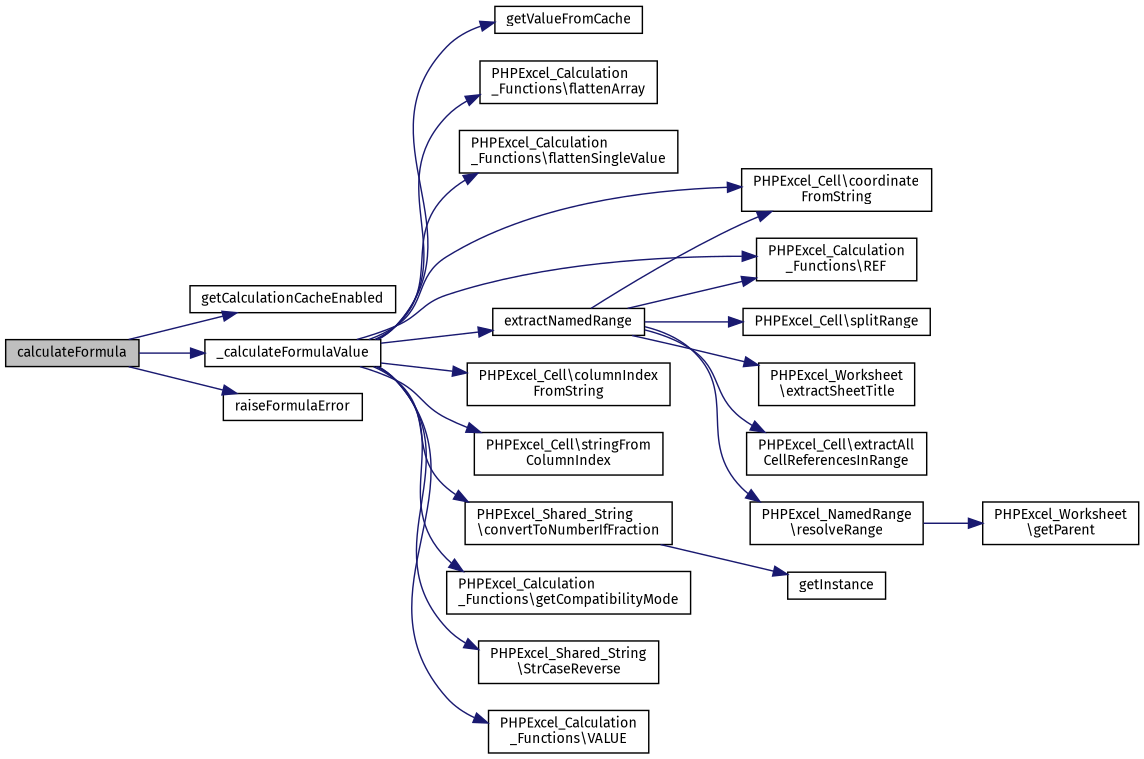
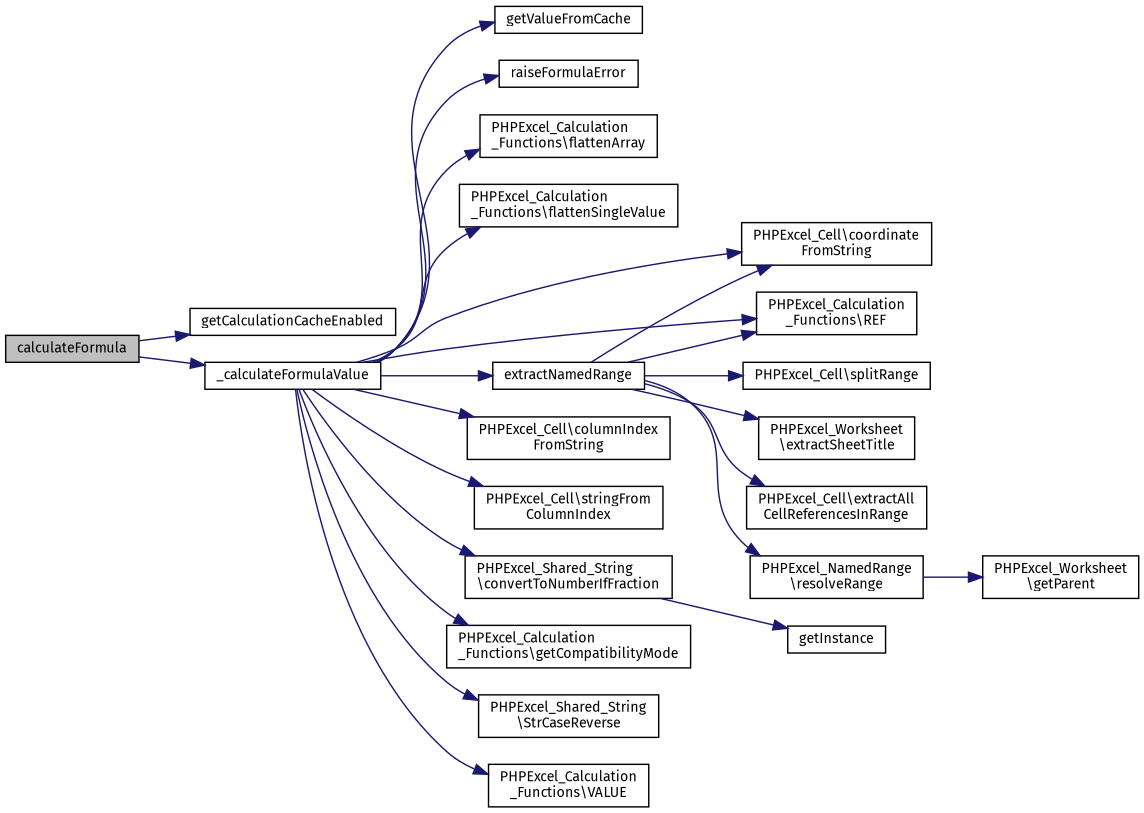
(176, 378) -> (422, 140)
